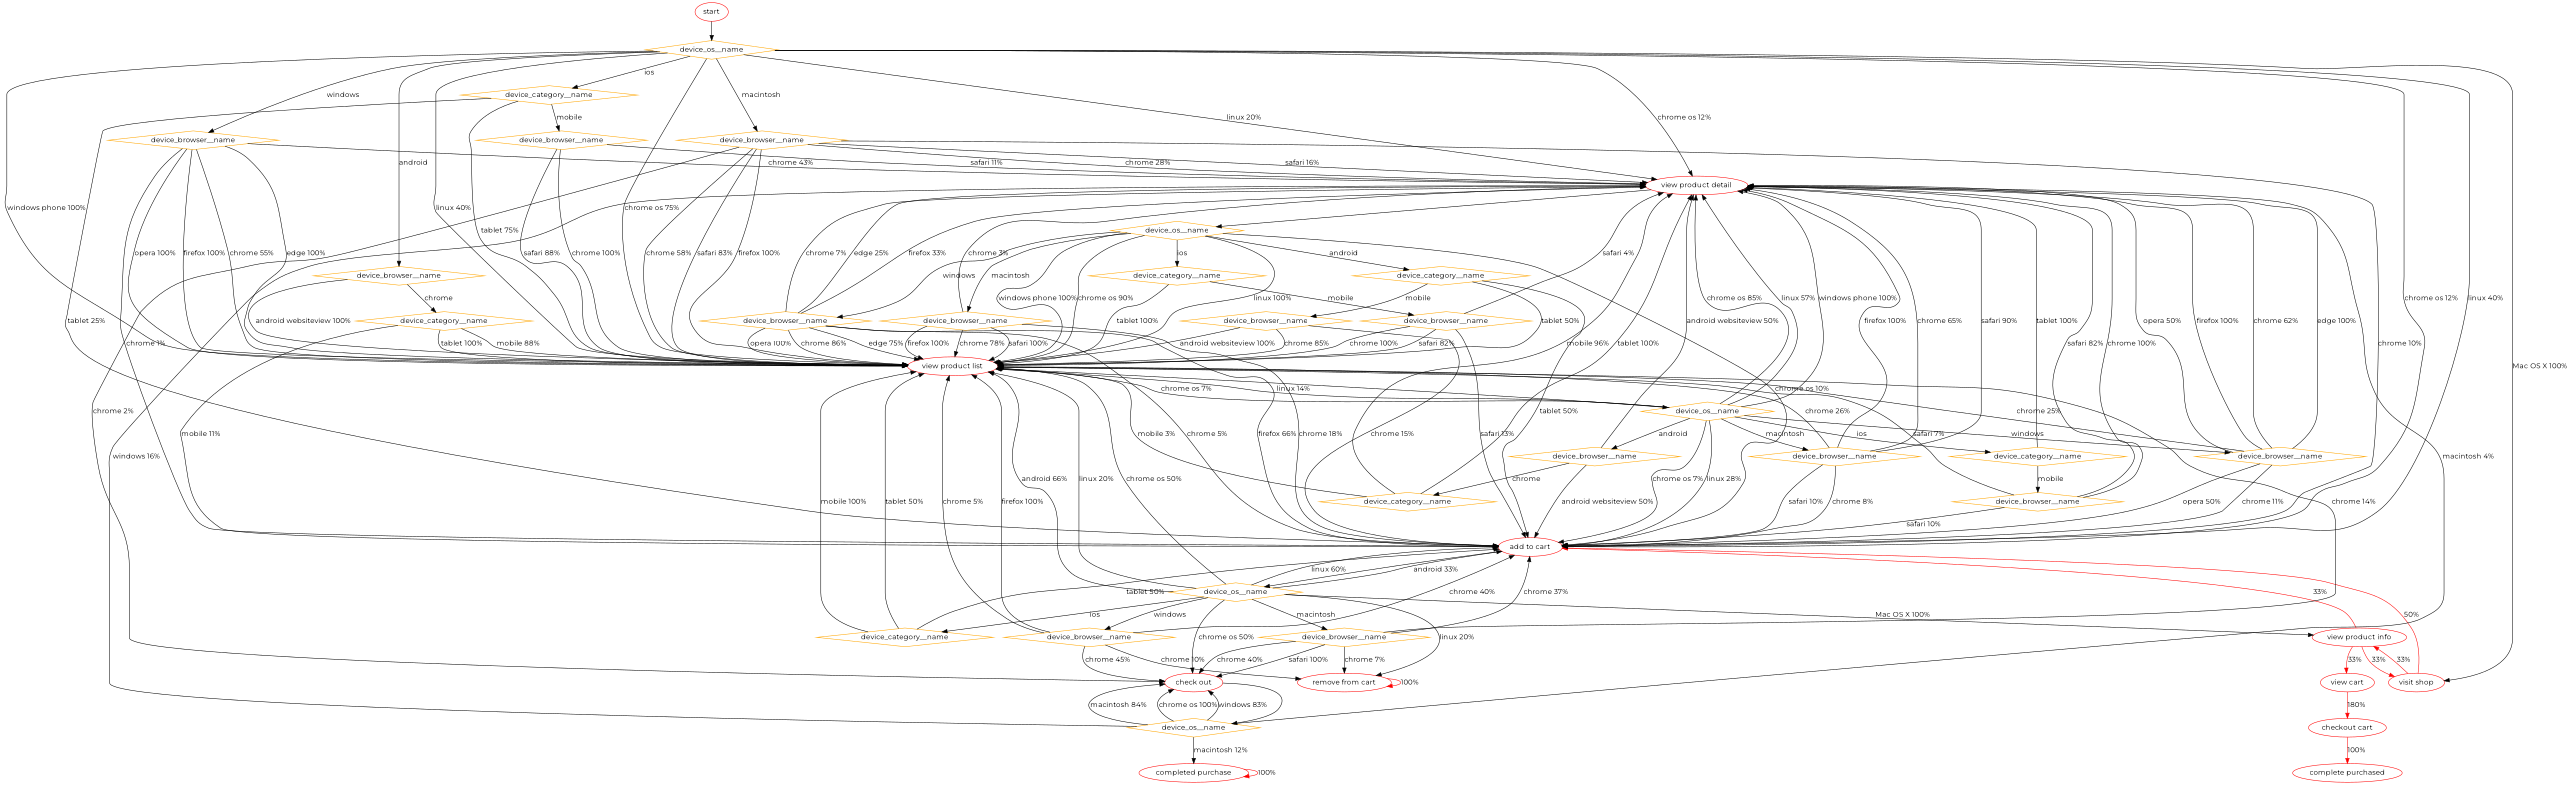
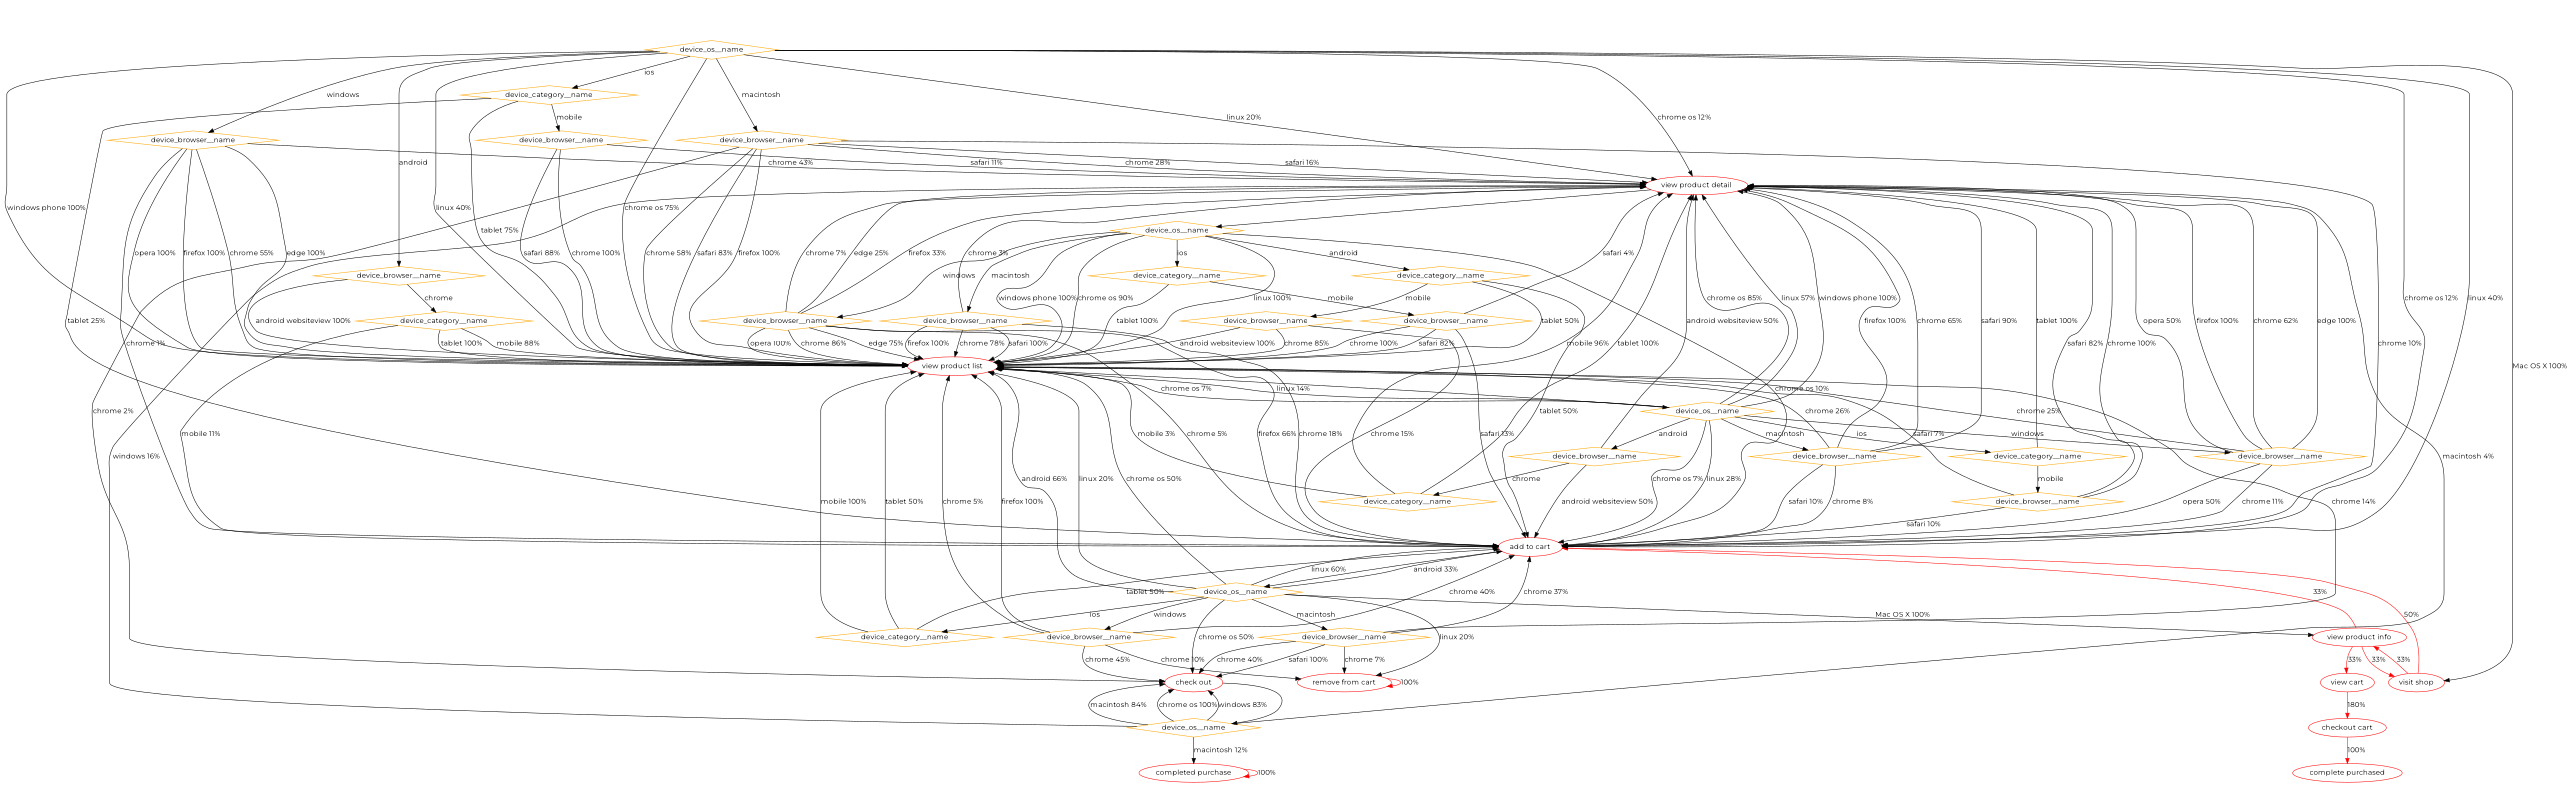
(712, 12) -> none
